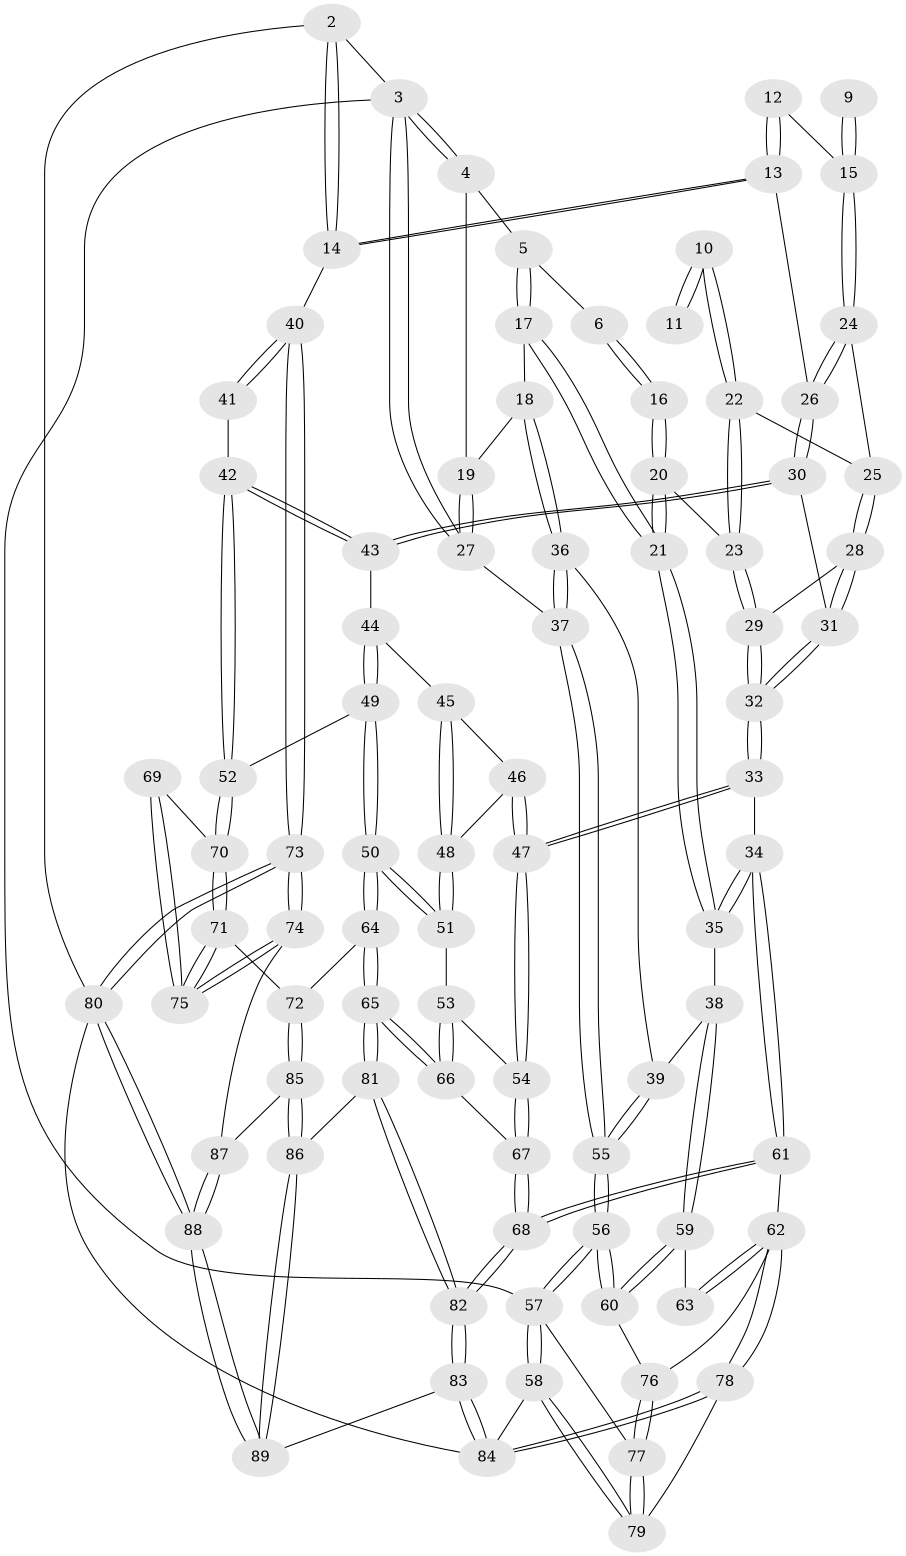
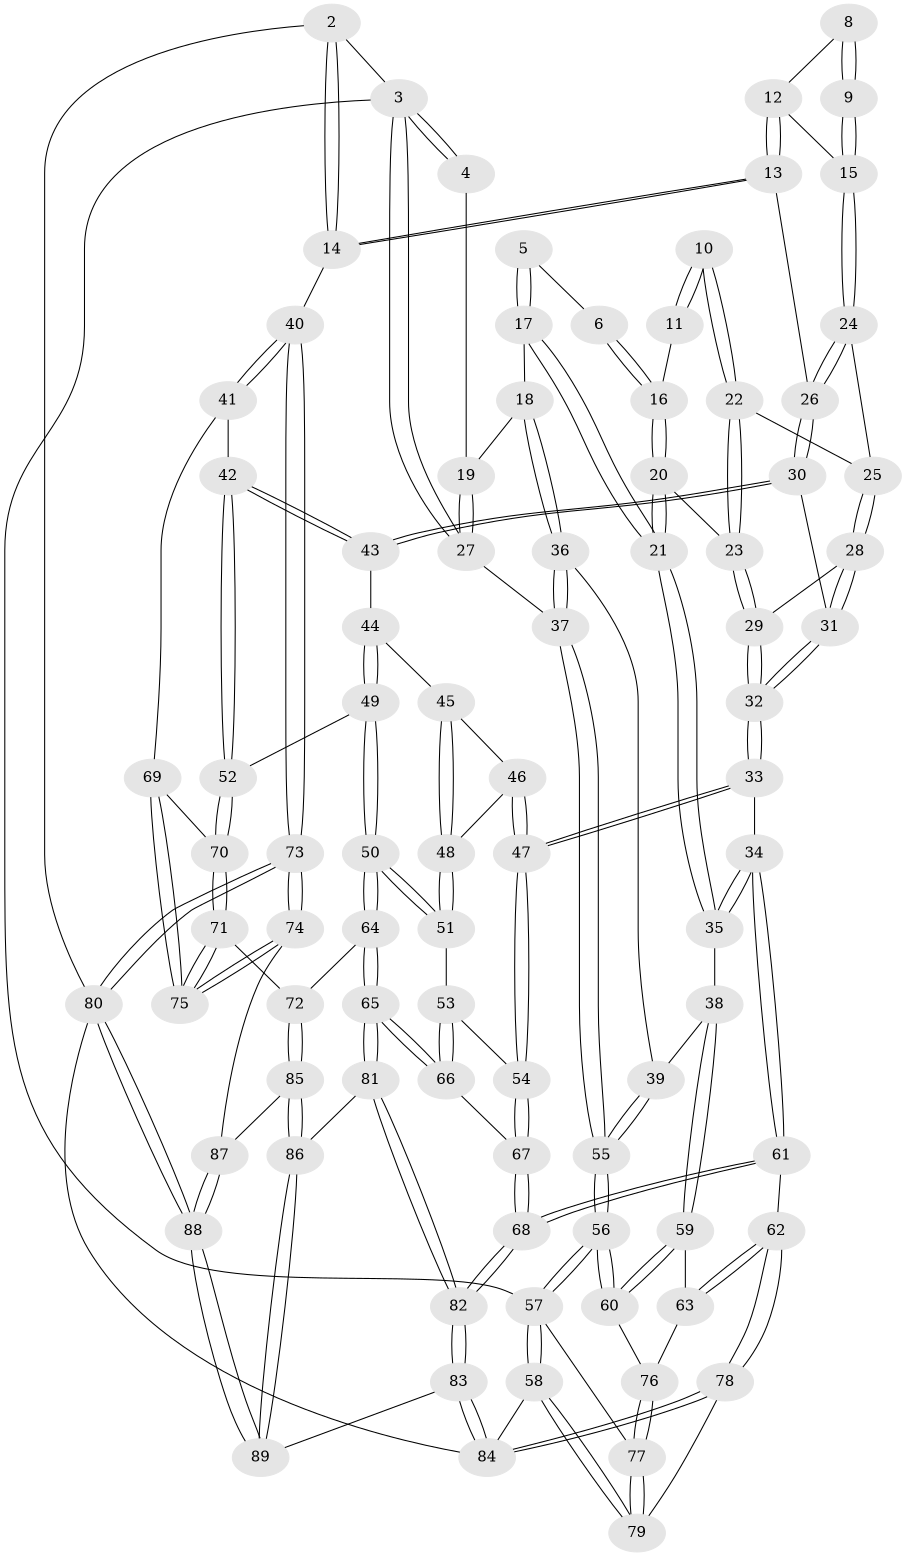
none -> (849, 23)
(495, 212) -> none
none -> (667, 363)
none -> (161, 582)
(730, 1318) -> (668, 1344)
